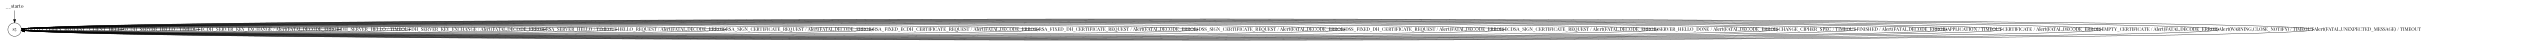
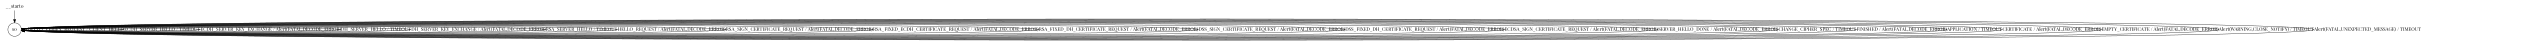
(15, 30) -> (15, 30)
